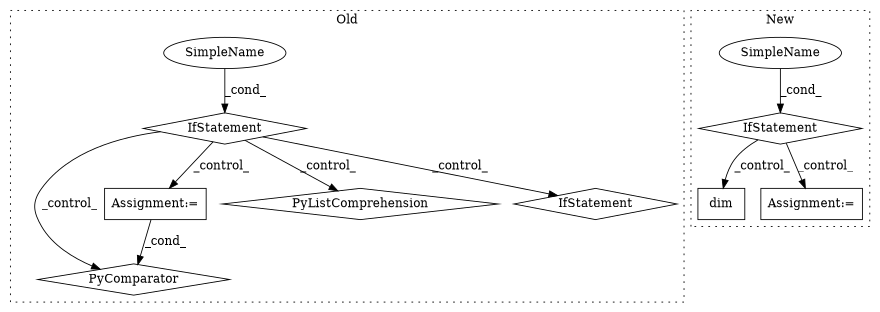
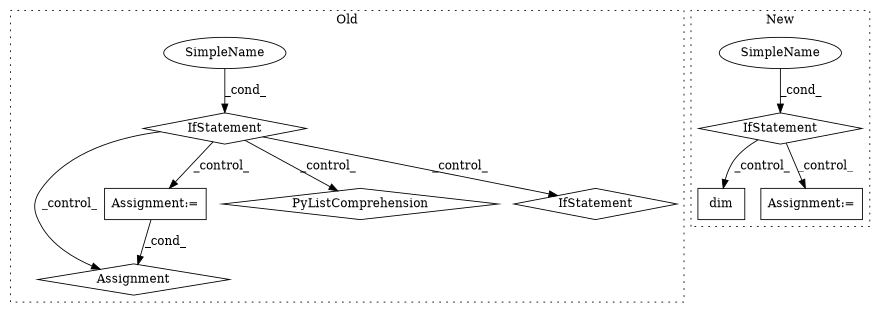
(134, 280) -> (134, 280)
